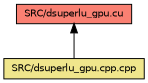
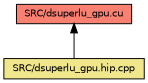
(74, 69) -> (74, 69)
